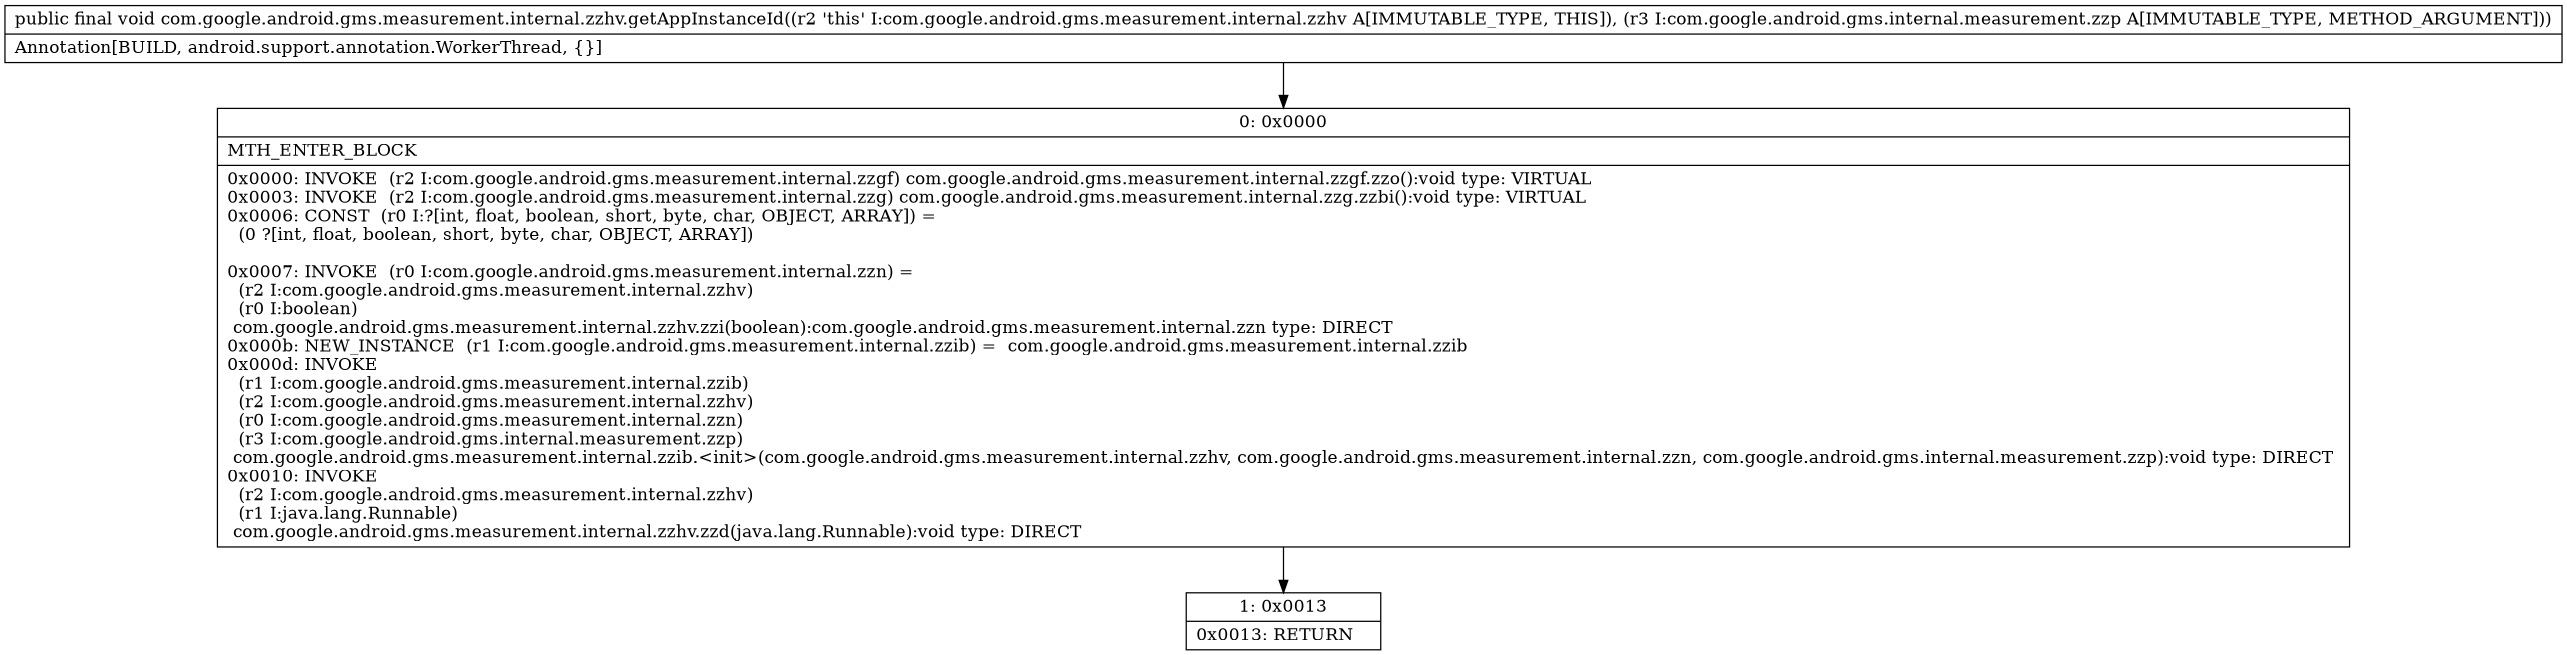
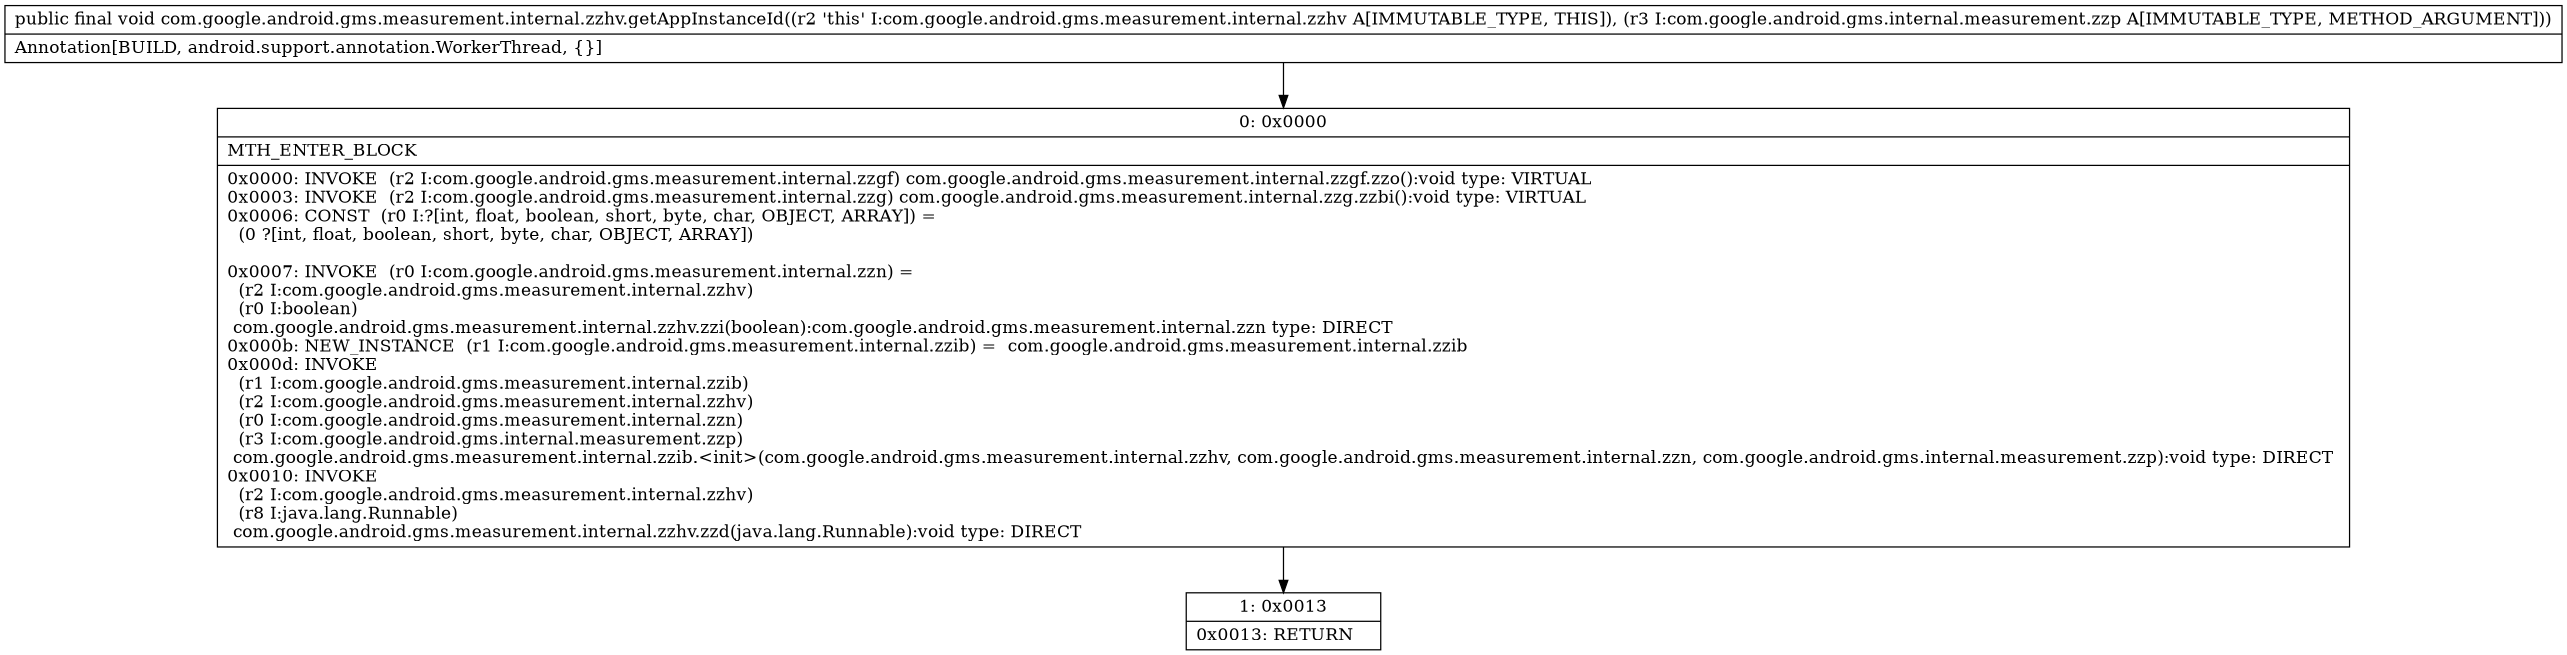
(343, 514) -> (343, 514)
